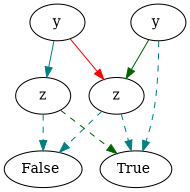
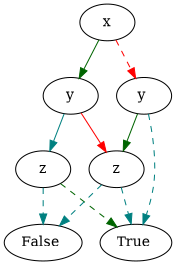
none -> (107, 22)
